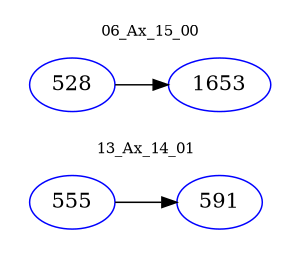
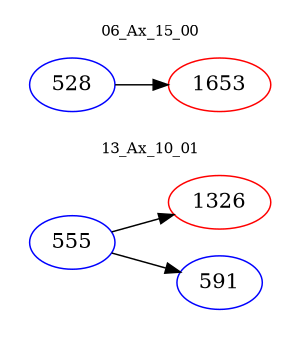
(220, 85) -> (220, 85)
(146, 149) -> (150, 149)
none -> (220, 202)
